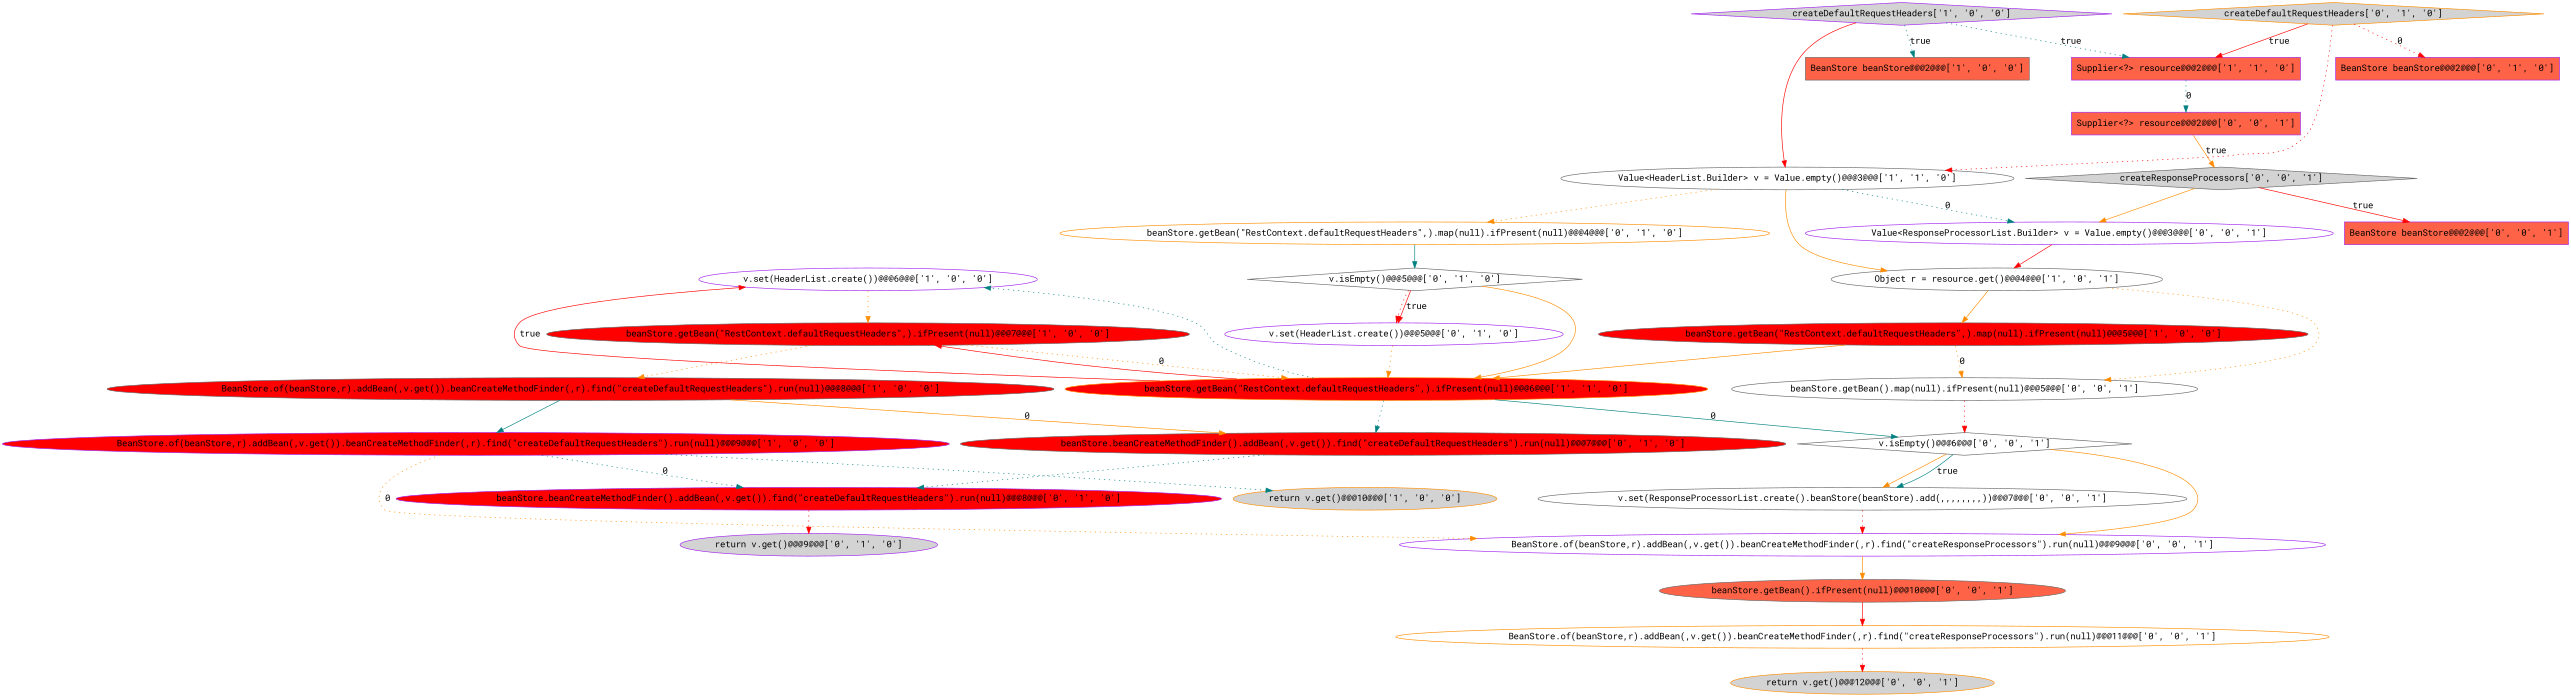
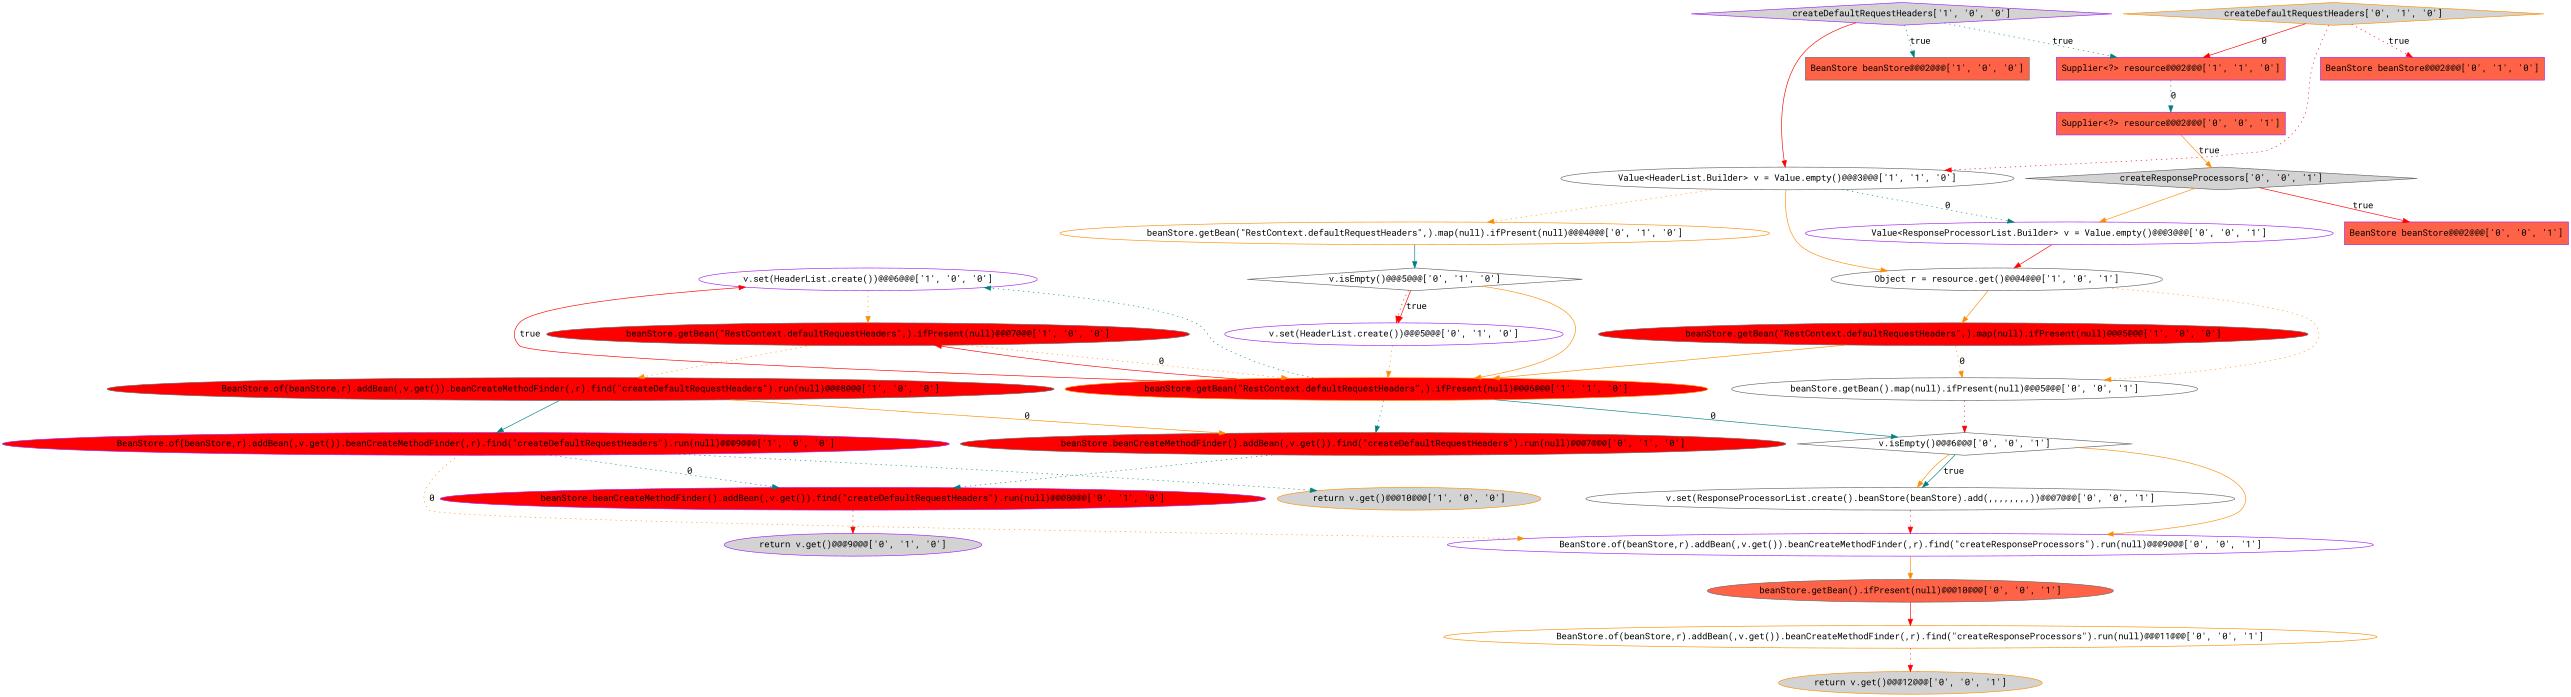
(2279, 41) -> (2264, 41)
(2400, 41) -> (2399, 41)
